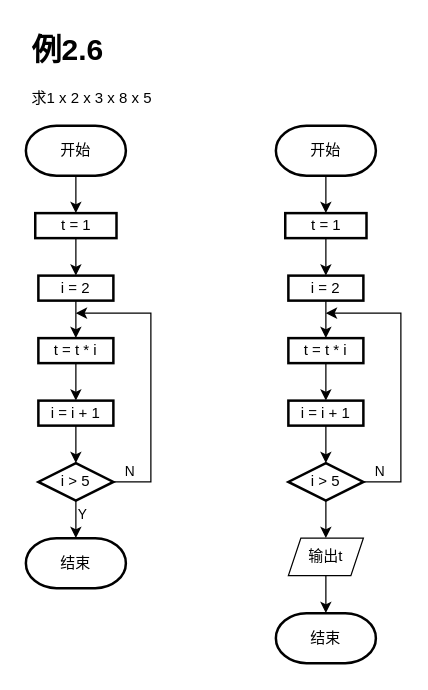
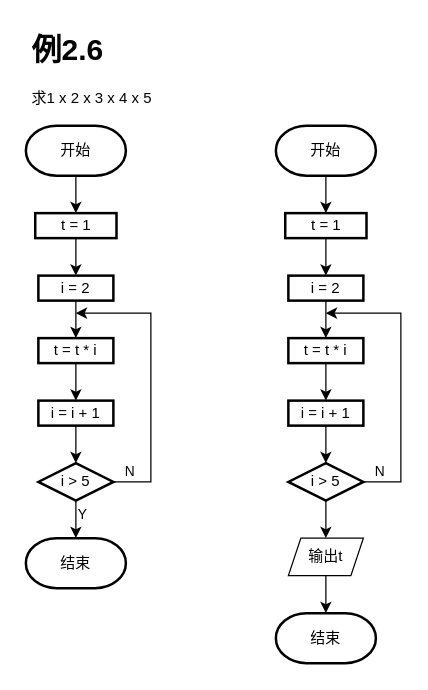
(95, 31) -> (95, 31)
